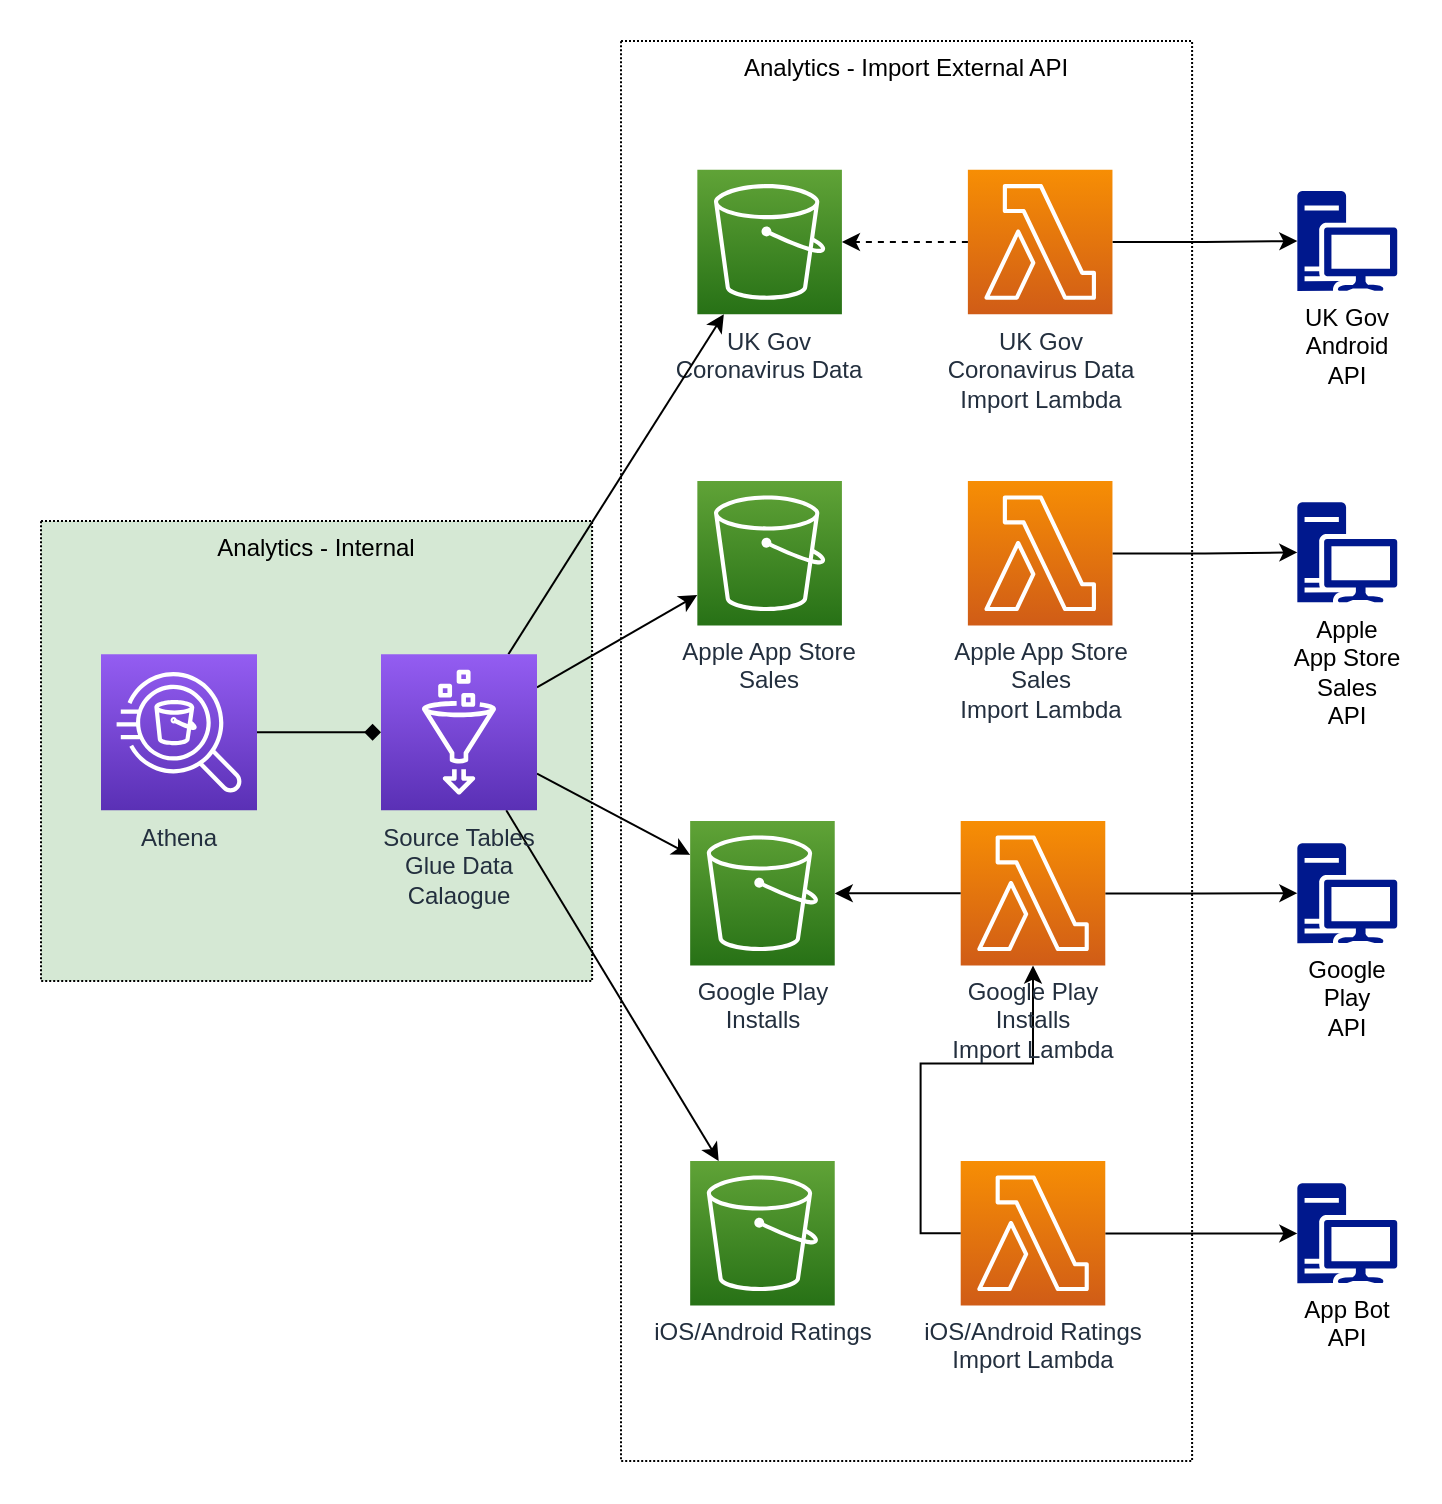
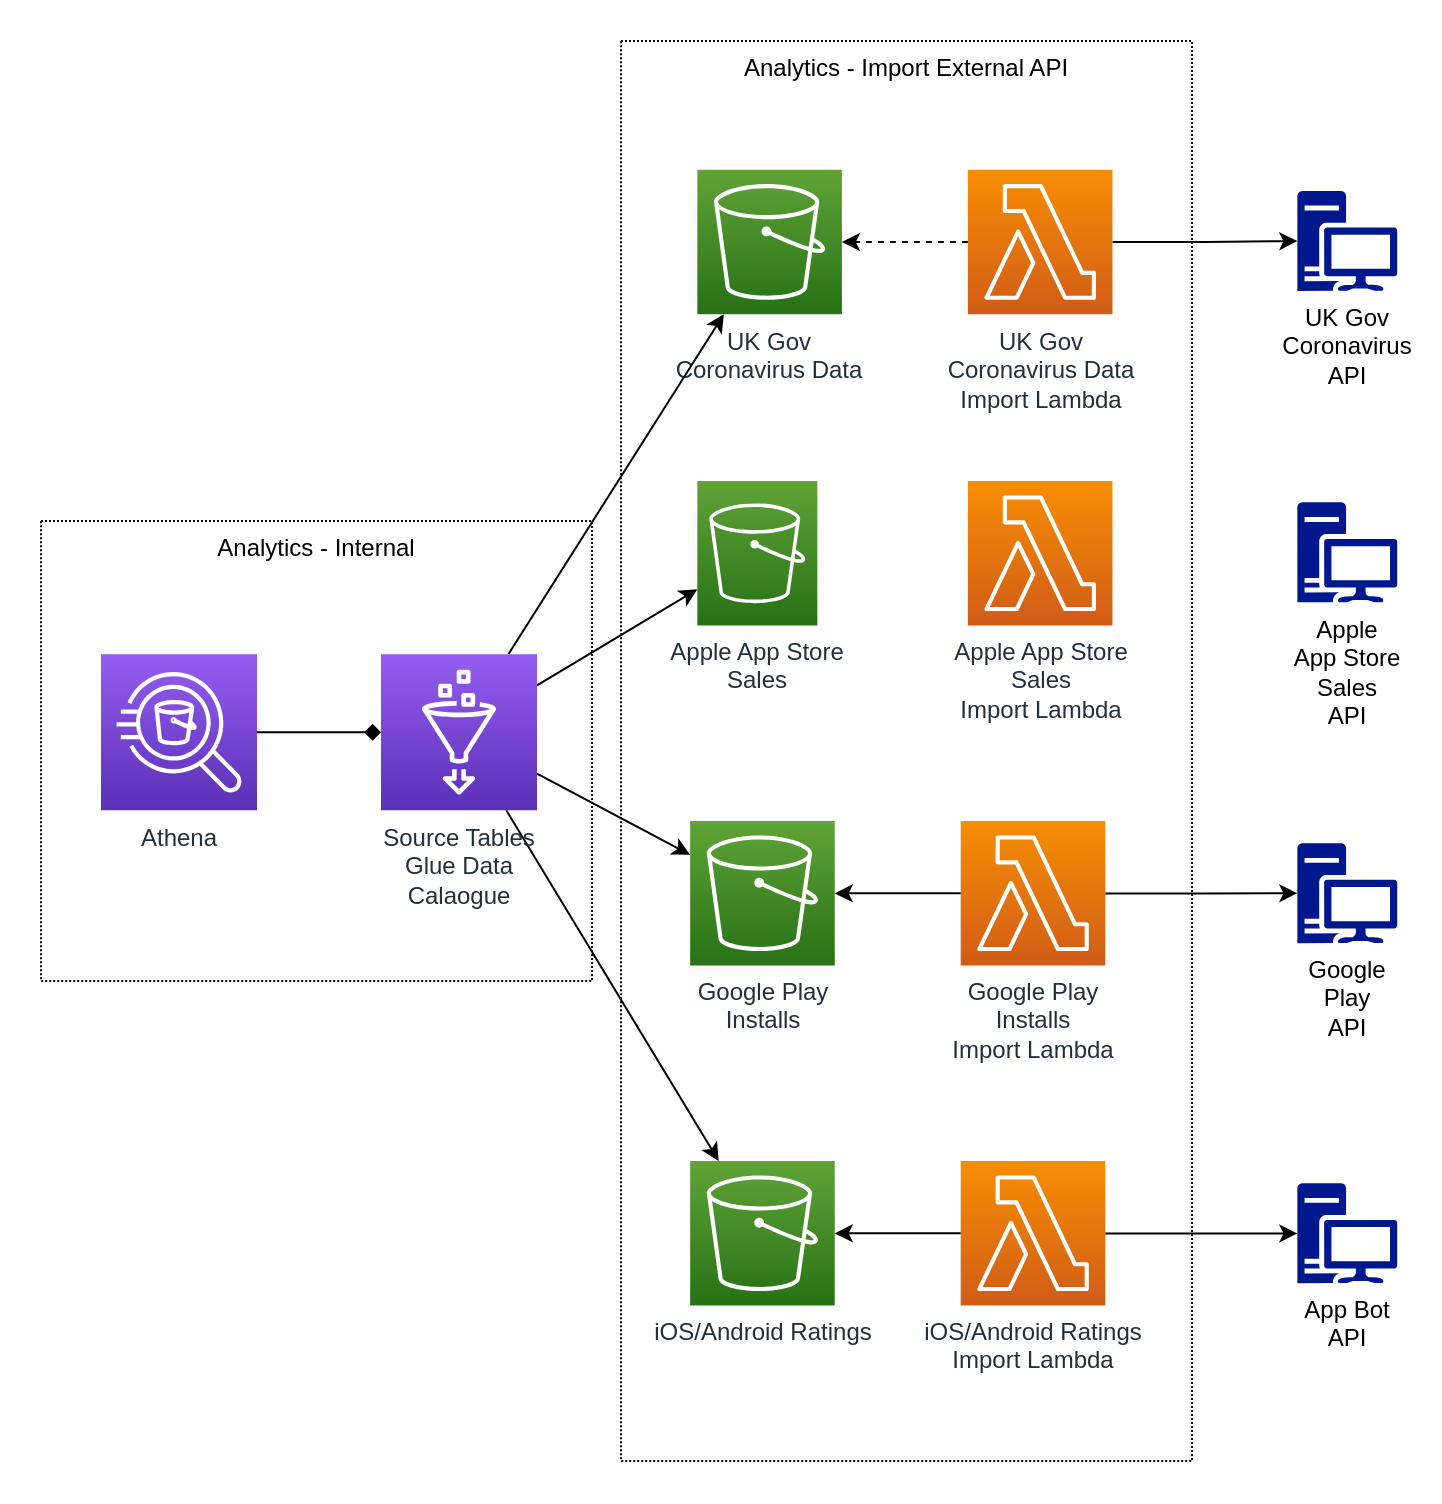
(1348, 348) -> (1348, 348)
(770, 553) -> (757, 553)
(1198, 553) -> none
(317, 751) -> (317, 751)
(934, 1063) -> (886, 1233)
